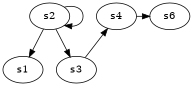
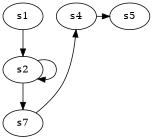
(170, 16) -> (130, 16)
(38, 40) -> (23, 39)
(76, 70) -> (23, 123)
